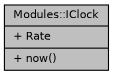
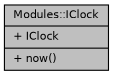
(32, 37) -> (37, 37)
